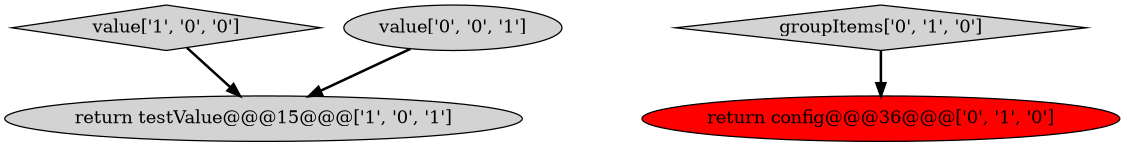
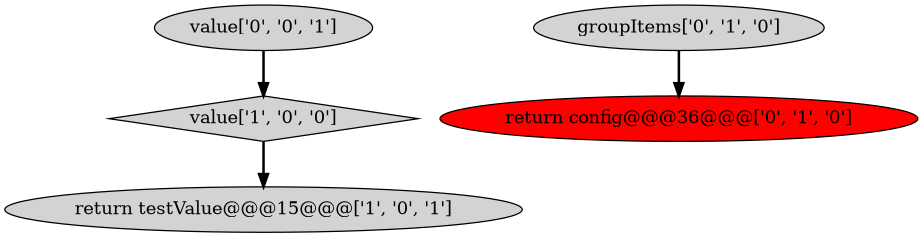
(881, 28) -> (679, 28)
(365, 70) -> (264, 67)
